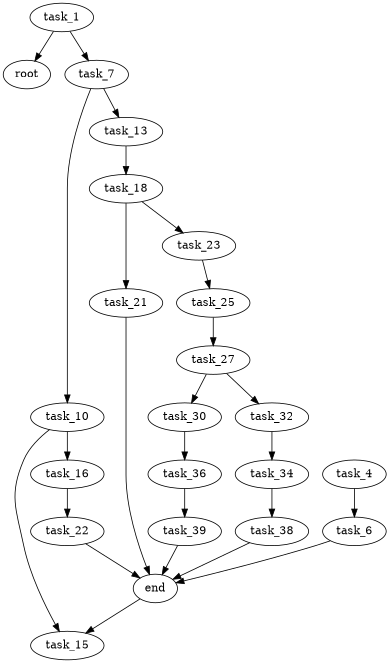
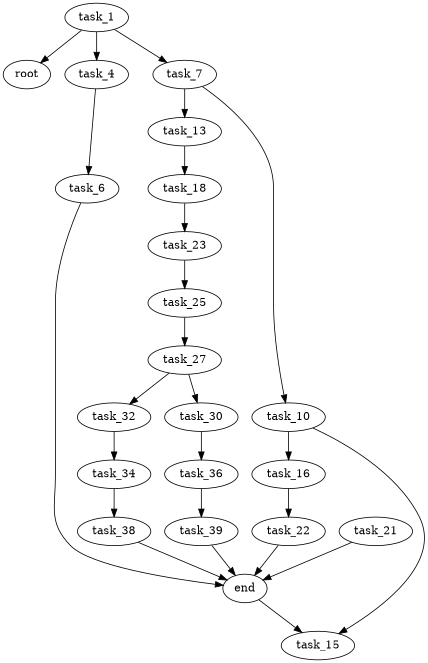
none -> (97, 42)
(126, 242) -> none
